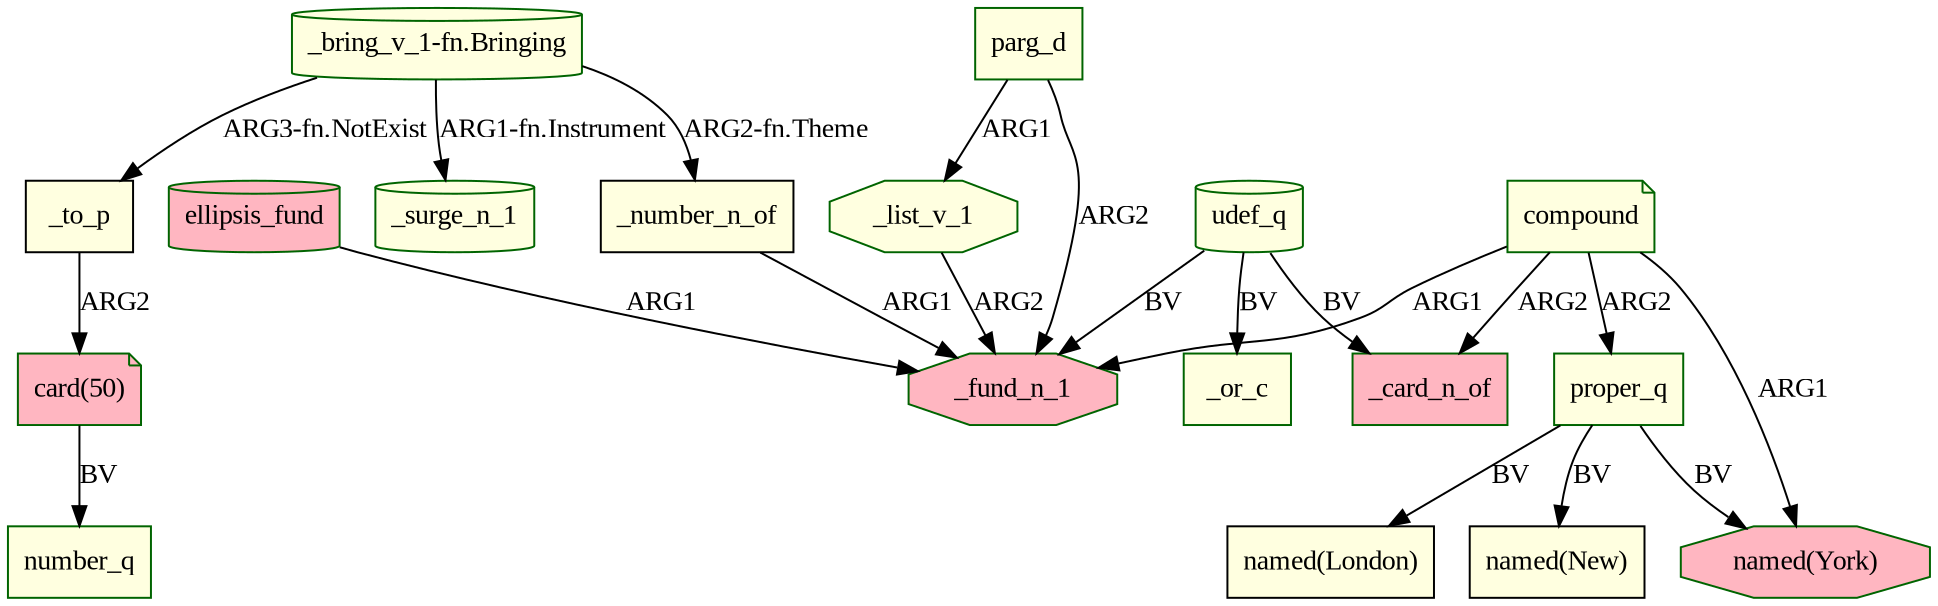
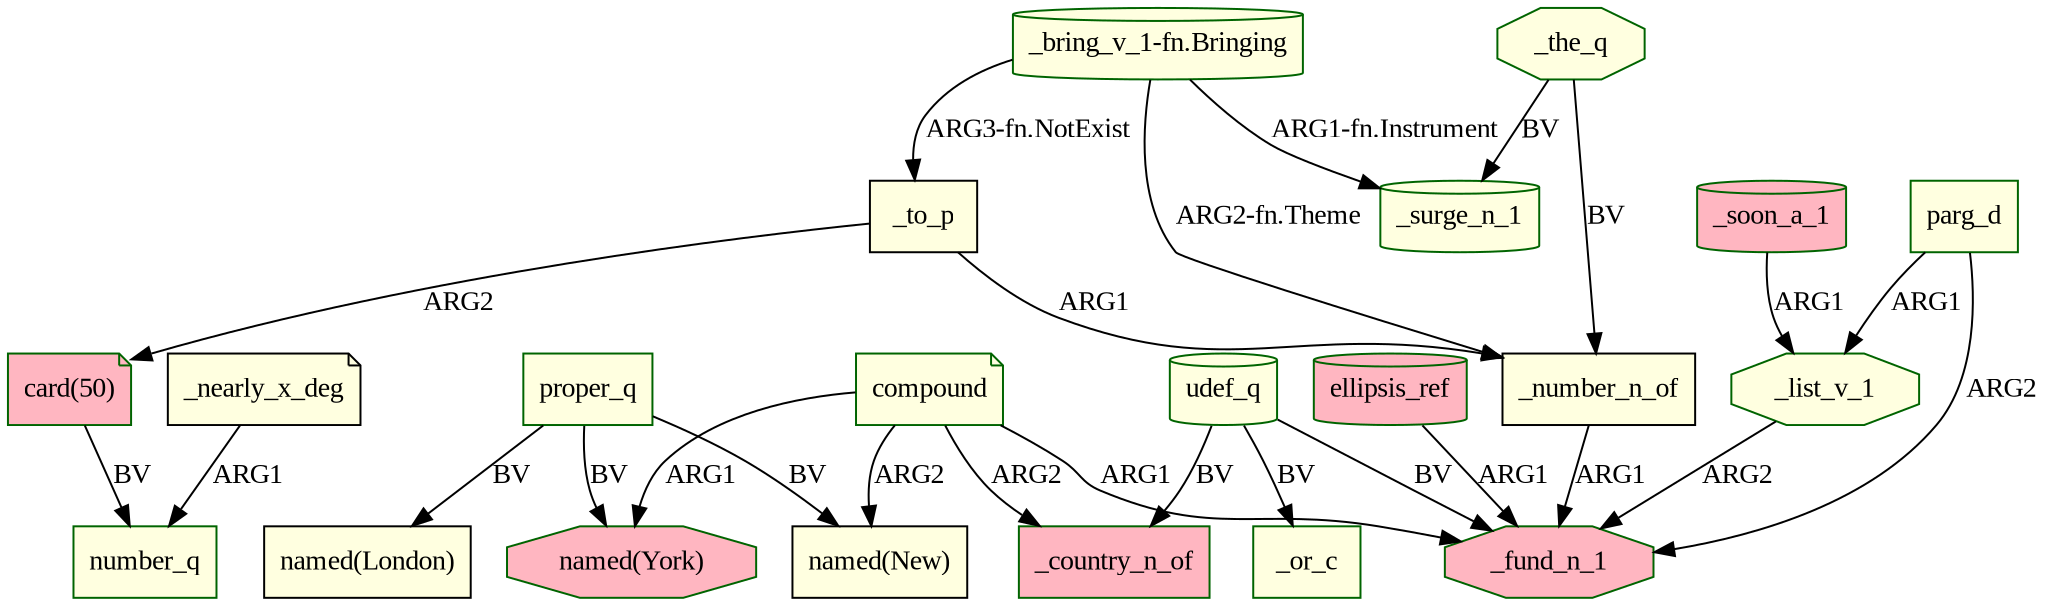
none -> (1571, 44)
(254, 216) -> (1390, 389)
none -> (1772, 216)
(1598, 293) -> (873, 463)
none -> (1209, 349)
none -> (264, 389)
(1430, 389) -> (1114, 562)
